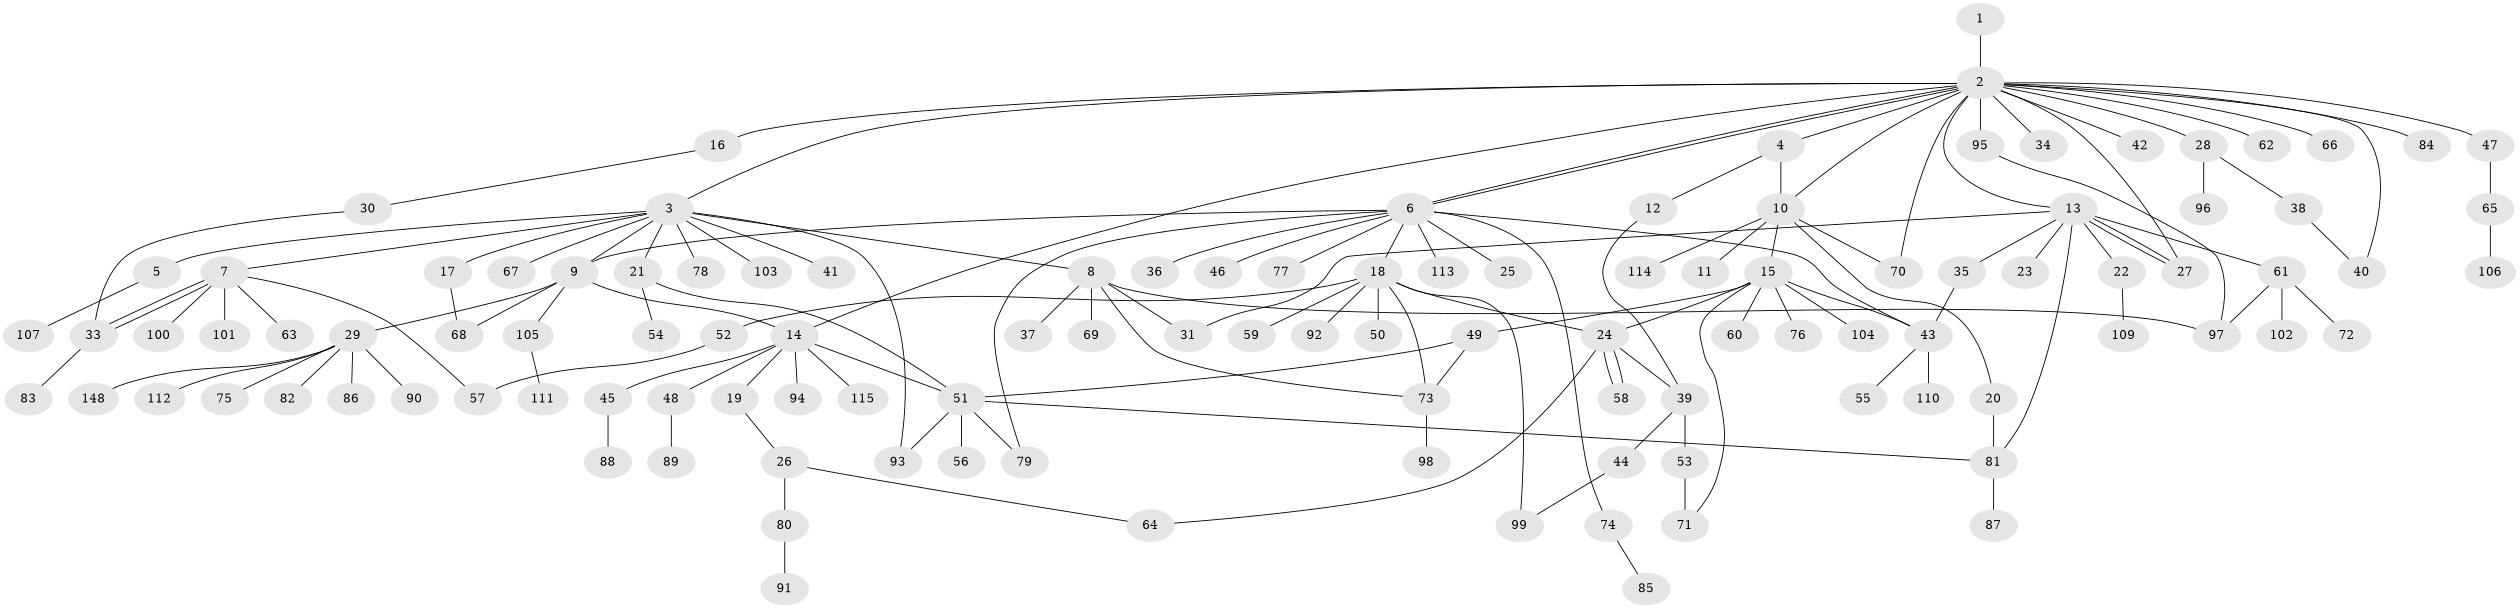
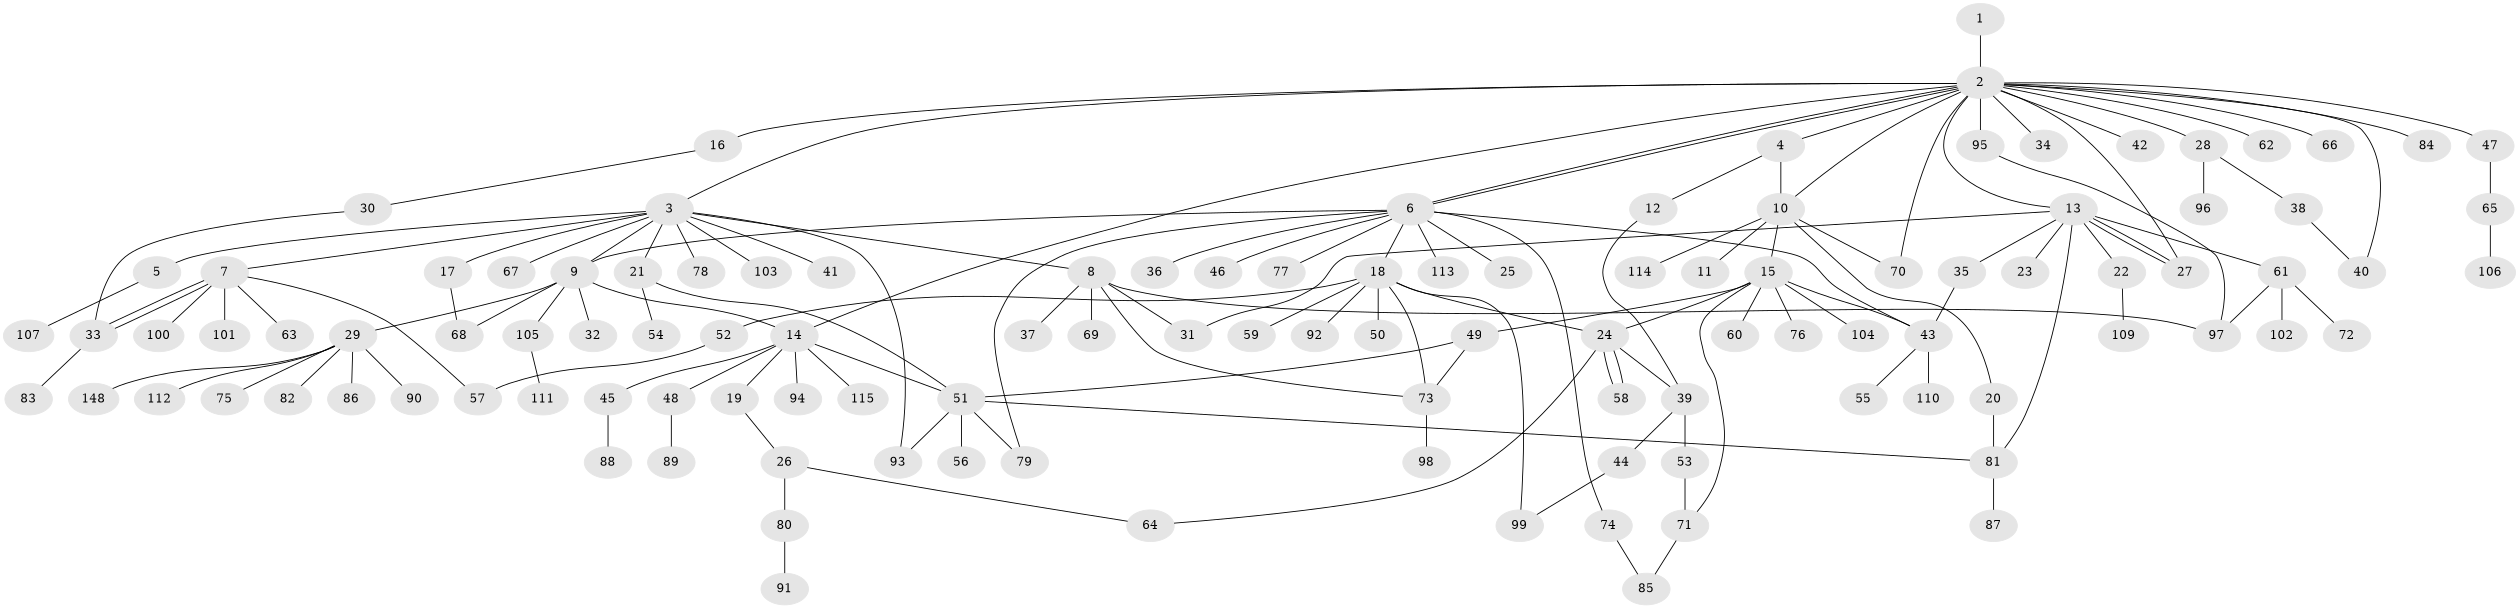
none -> (593, 336)
none -> (1666, 557)
